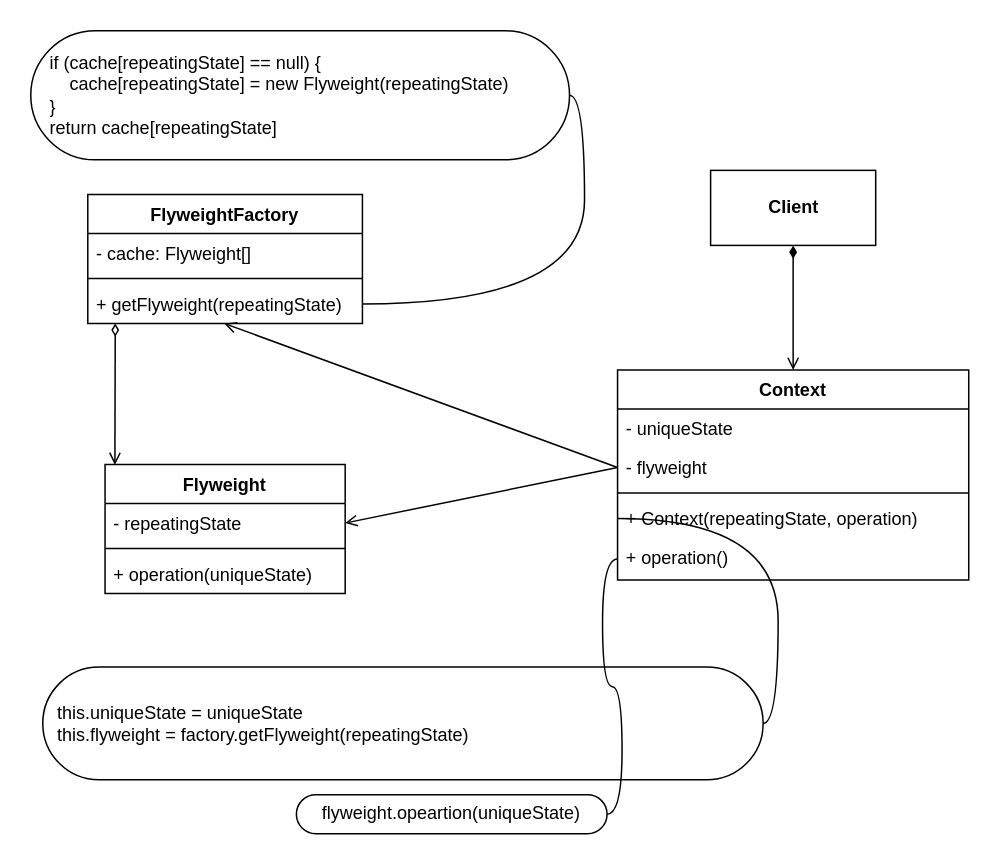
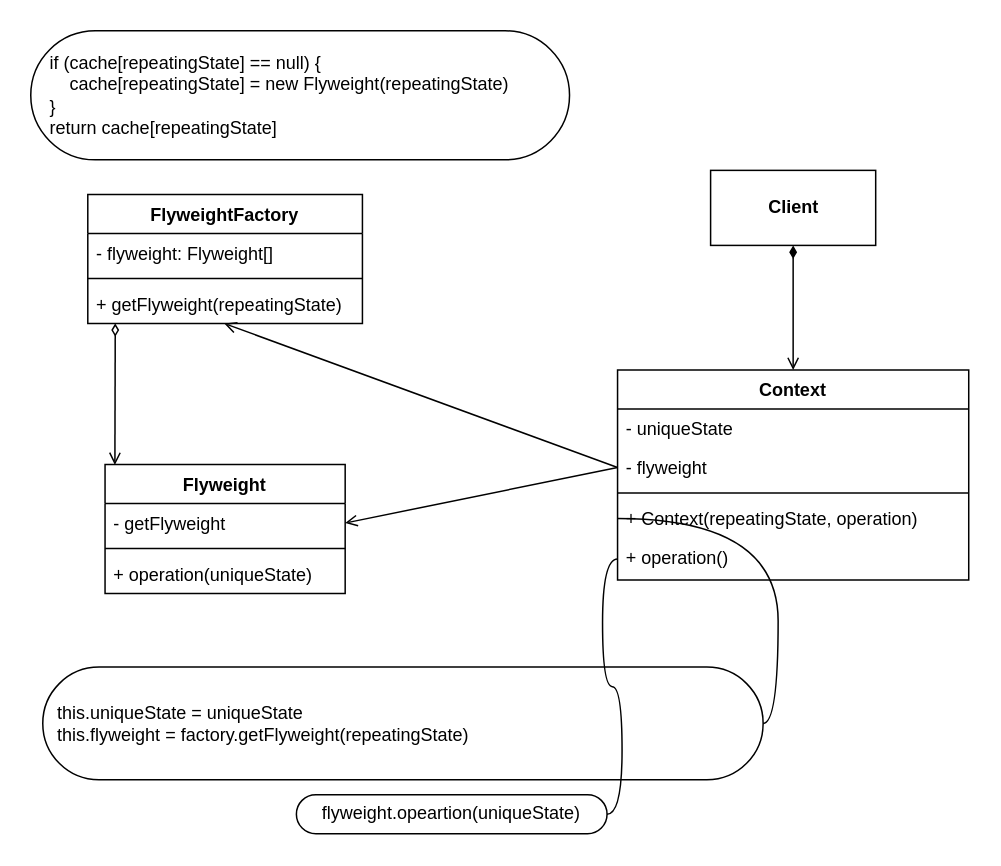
(185, 254) -> (201, 254)
(544, 269) -> none
(189, 524) -> (177, 524)
